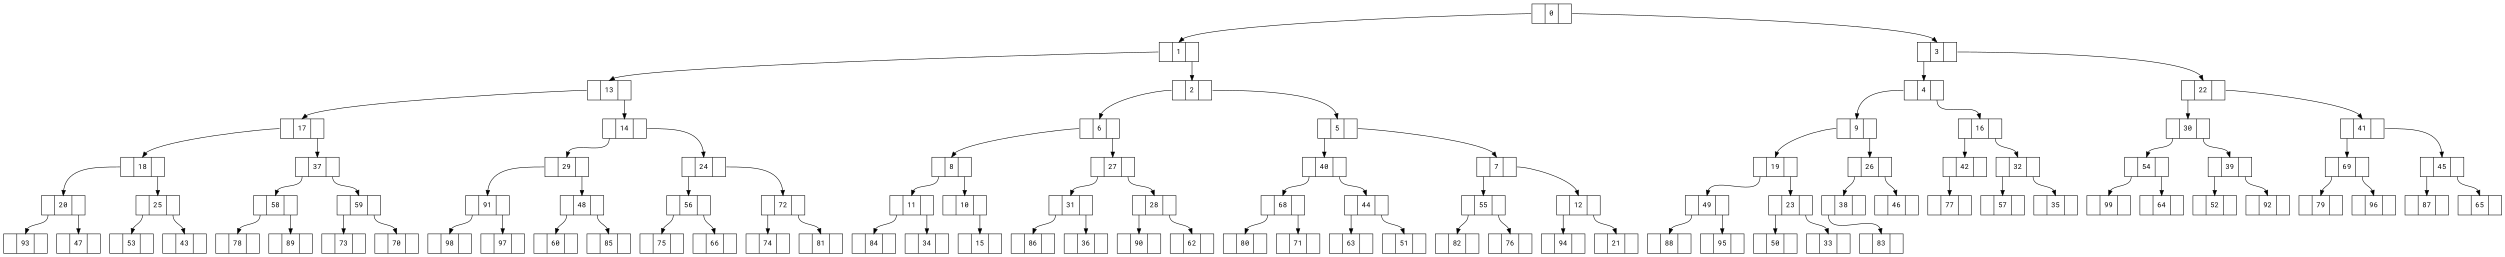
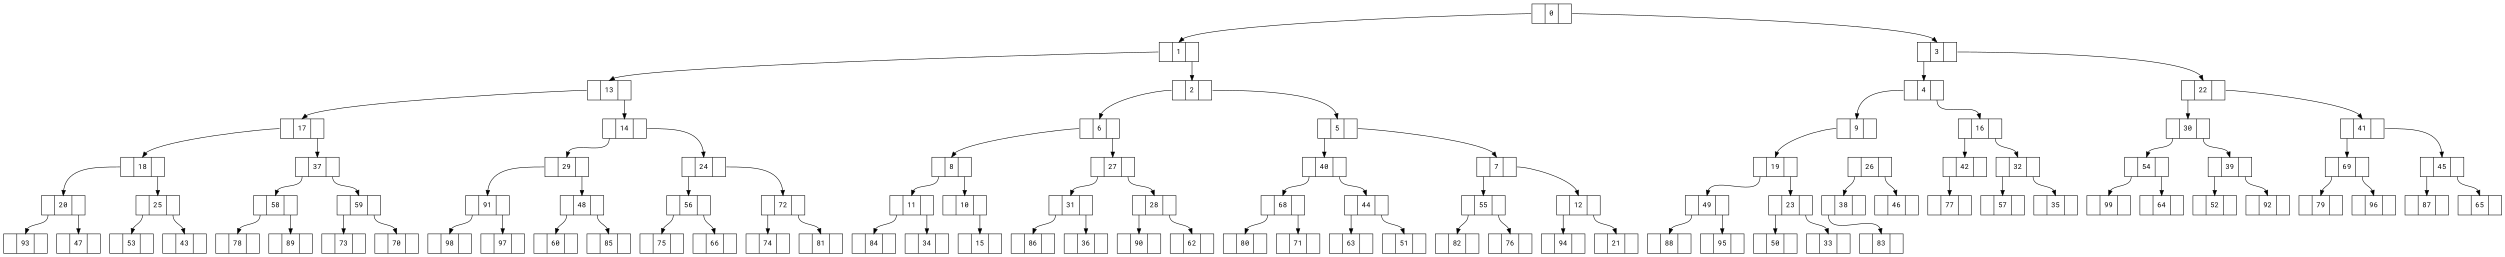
(1870, 145) -> none
